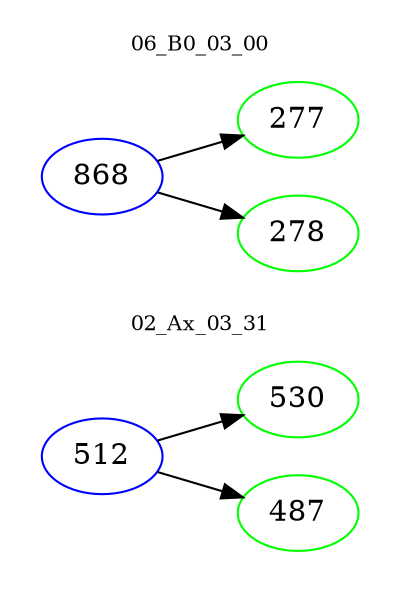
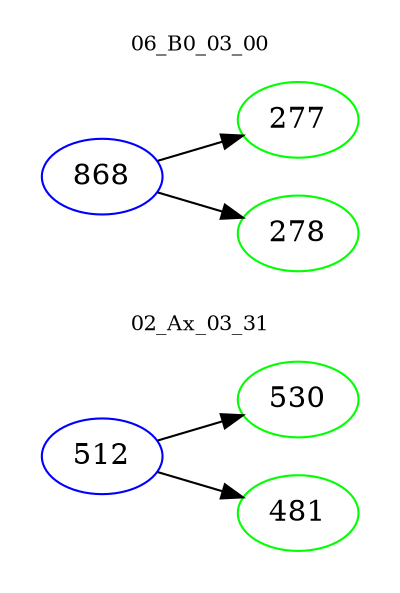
(298, 513) -> (298, 513)
